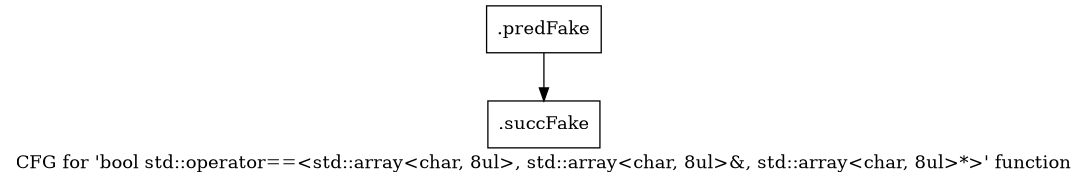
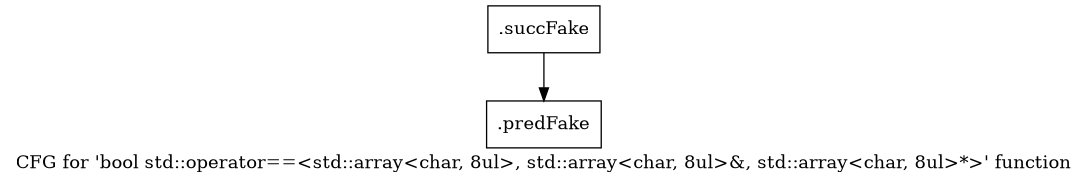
(544, 70) -> (544, 70)
